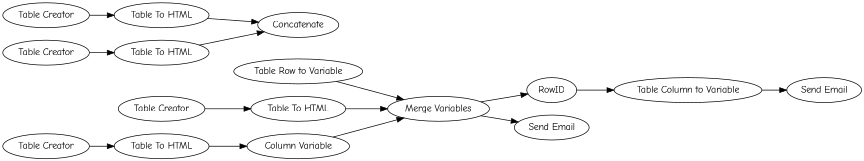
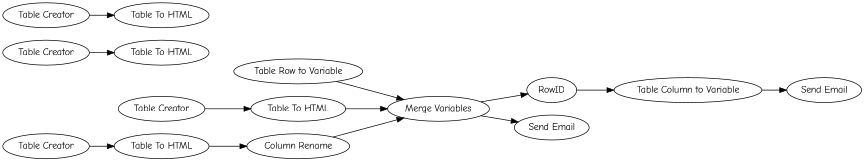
(298, 25) -> none
(298, 146) -> (298, 146)
